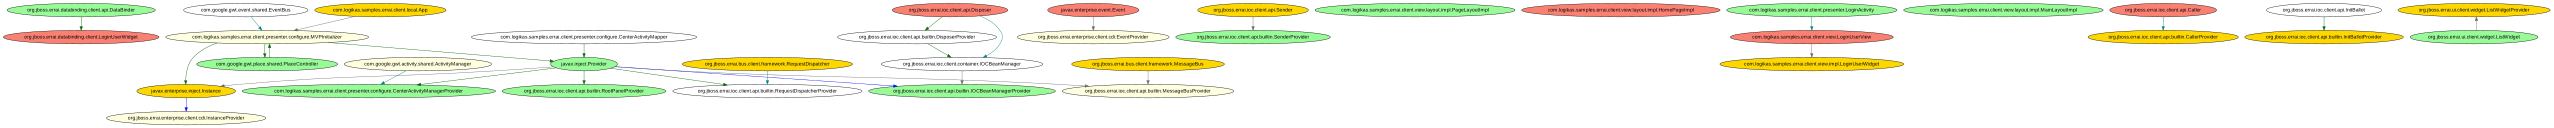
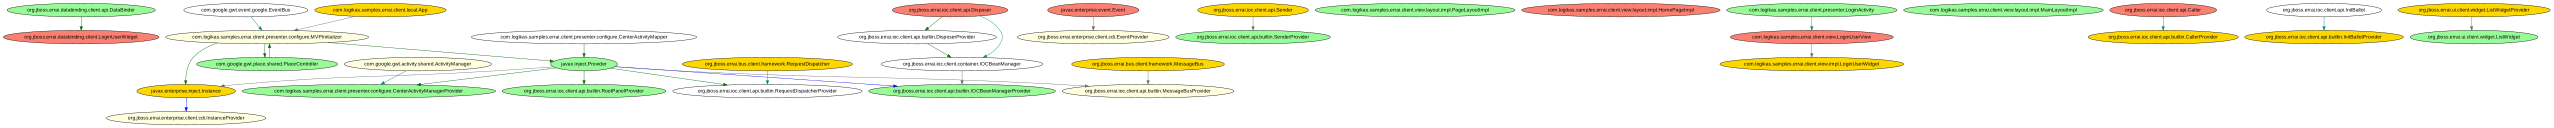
(246, 10) -> (246, 10)
(2324, 22) -> (2324, 22)
(2477, 26) -> (2472, 22)
